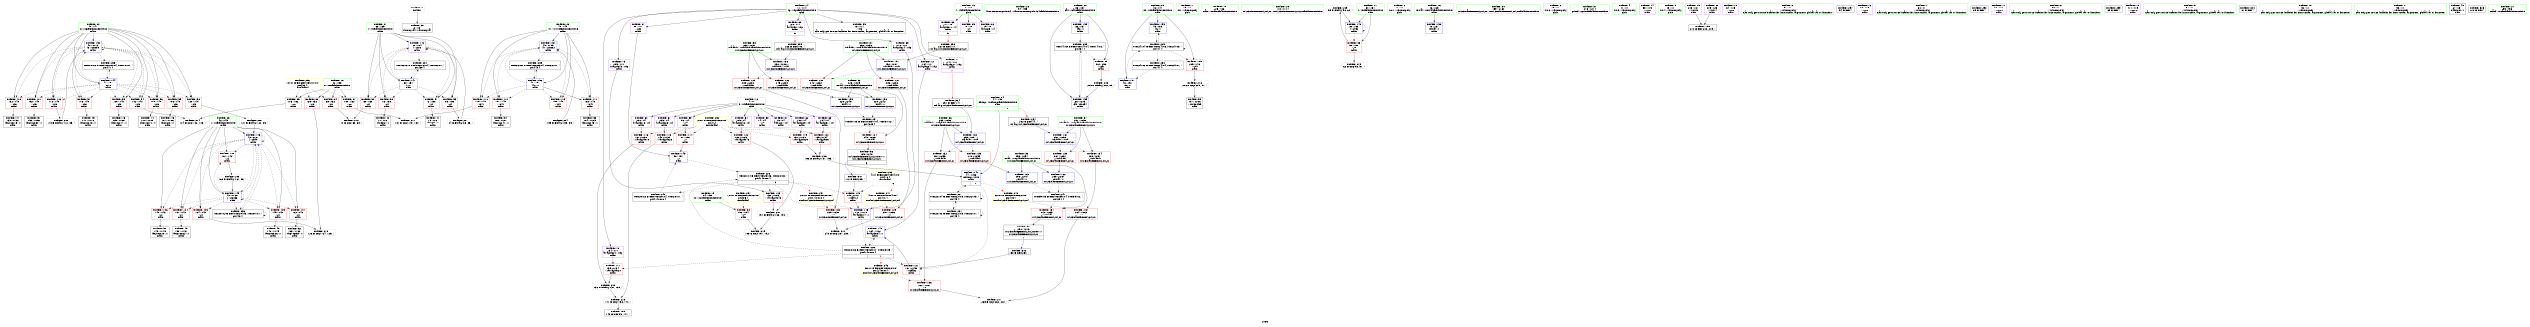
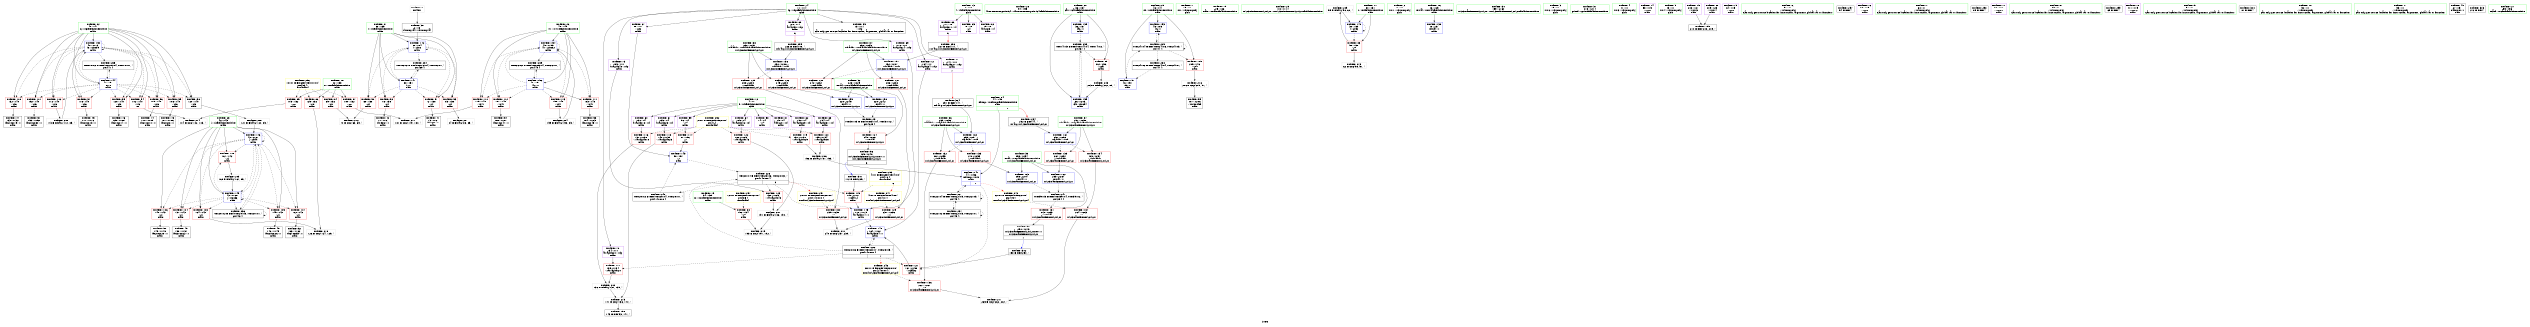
(463, 73) -> (417, 35)
(194, 103) -> (194, 103)
(138, 106) -> (138, 106)
none -> (560, 113)
(863, 232) -> (868, 223)
